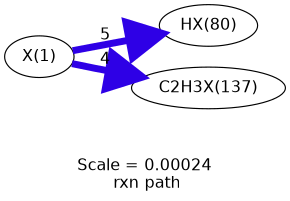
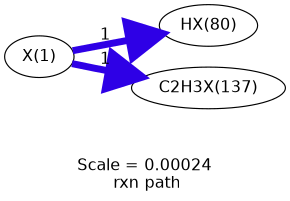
(103, 35) -> (103, 35)
(103, 60) -> (103, 60)
